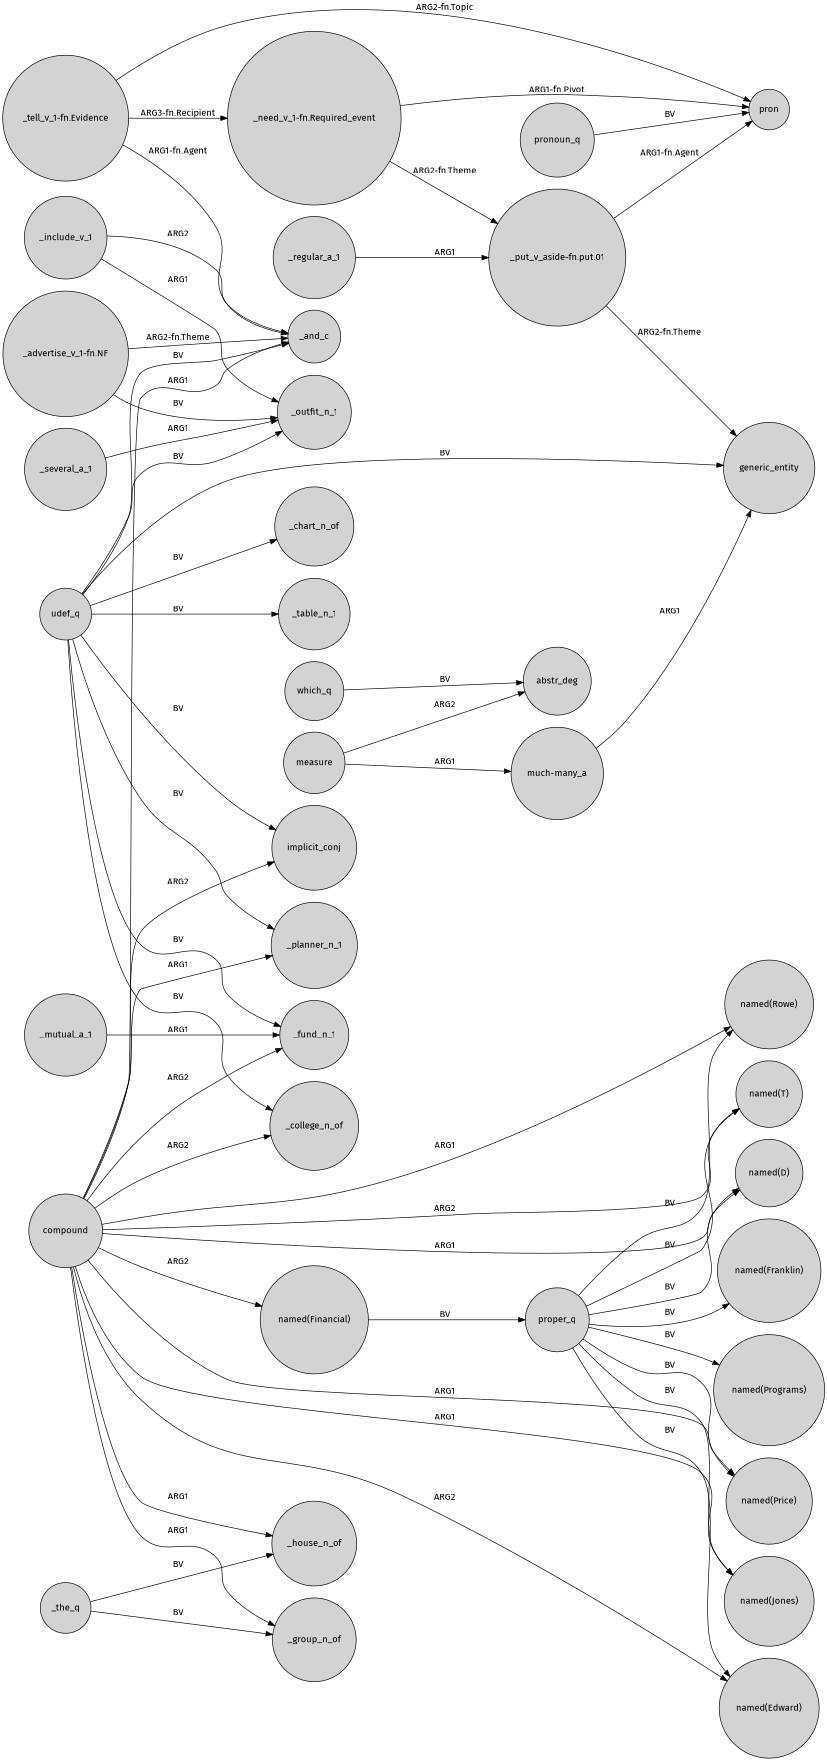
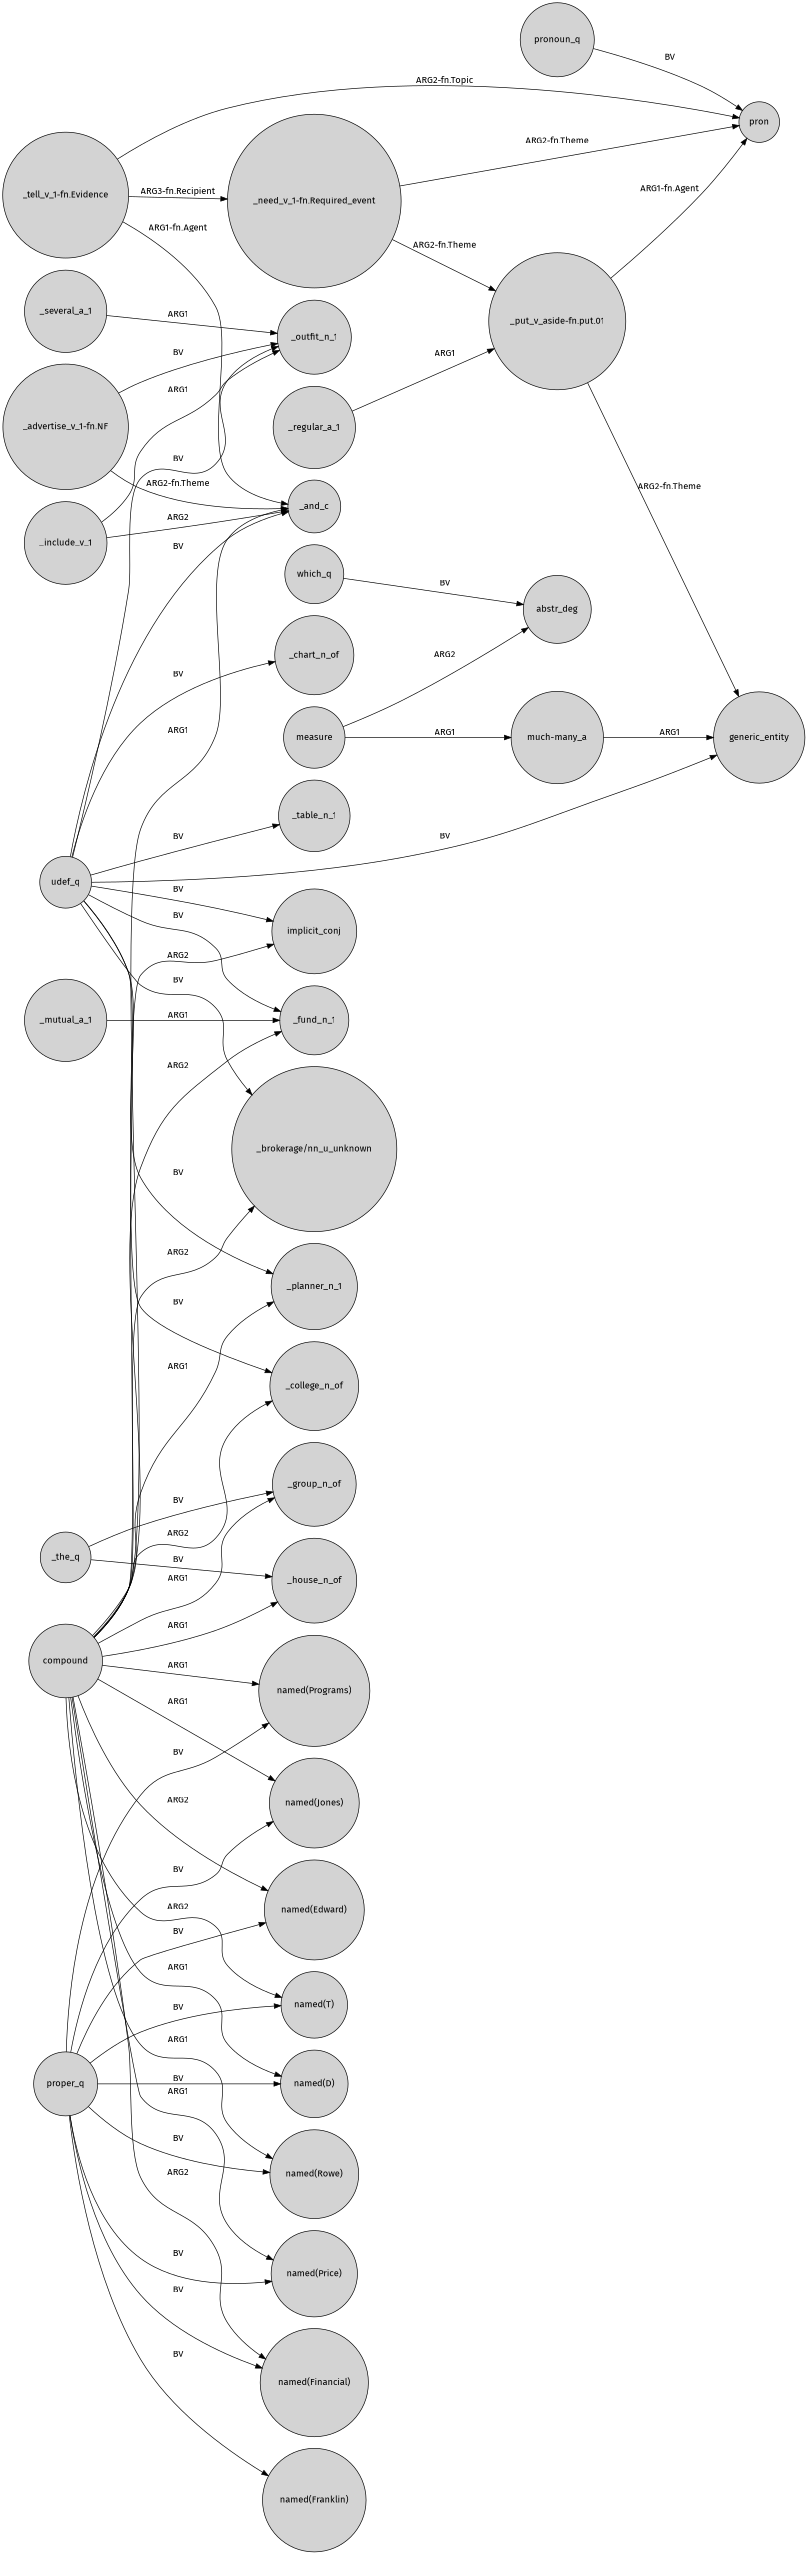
(557, 90) -> (557, 141)
none -> (314, 1149)
(443, 1320) -> (123, 2272)
none -> (177, 1674)
